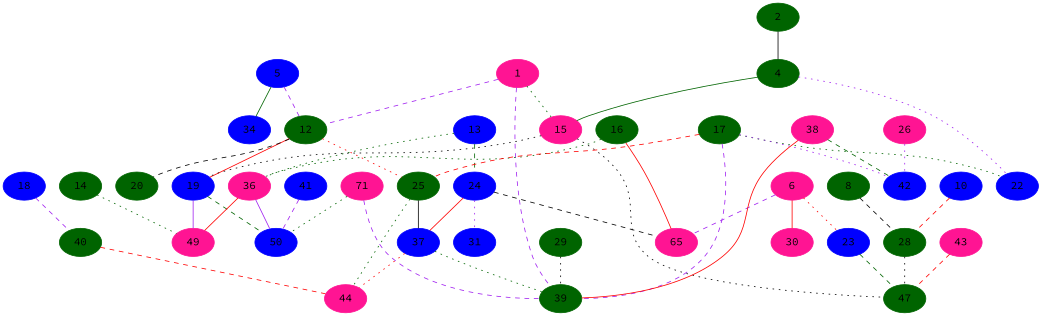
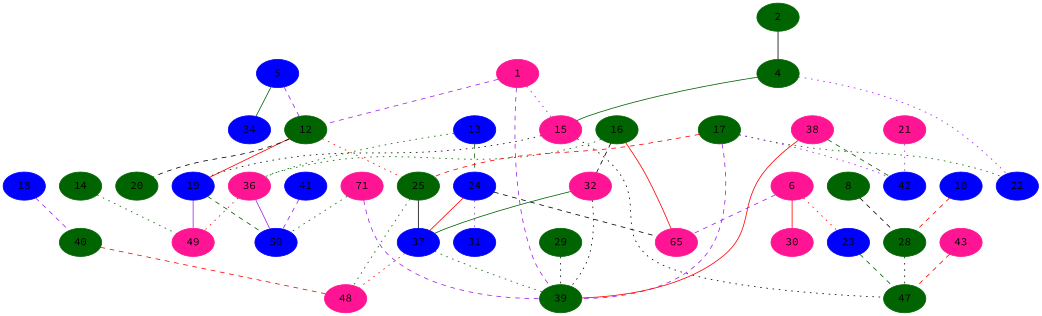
(539, 102) -> (539, 102)
(905, 130) -> (905, 130)
none -> (590, 186)
(221, 214) -> (221, 214)
(346, 299) -> (346, 299)
